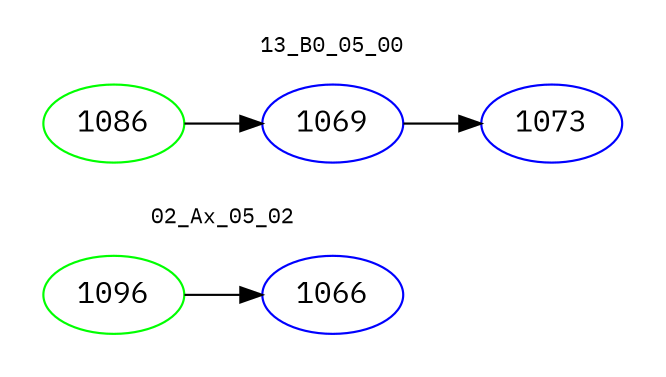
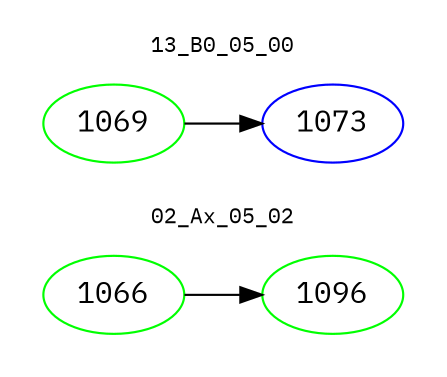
(114, 124) -> none
(333, 124) -> (114, 124)
(212, 295) -> (212, 295)
(333, 295) -> (114, 295)
